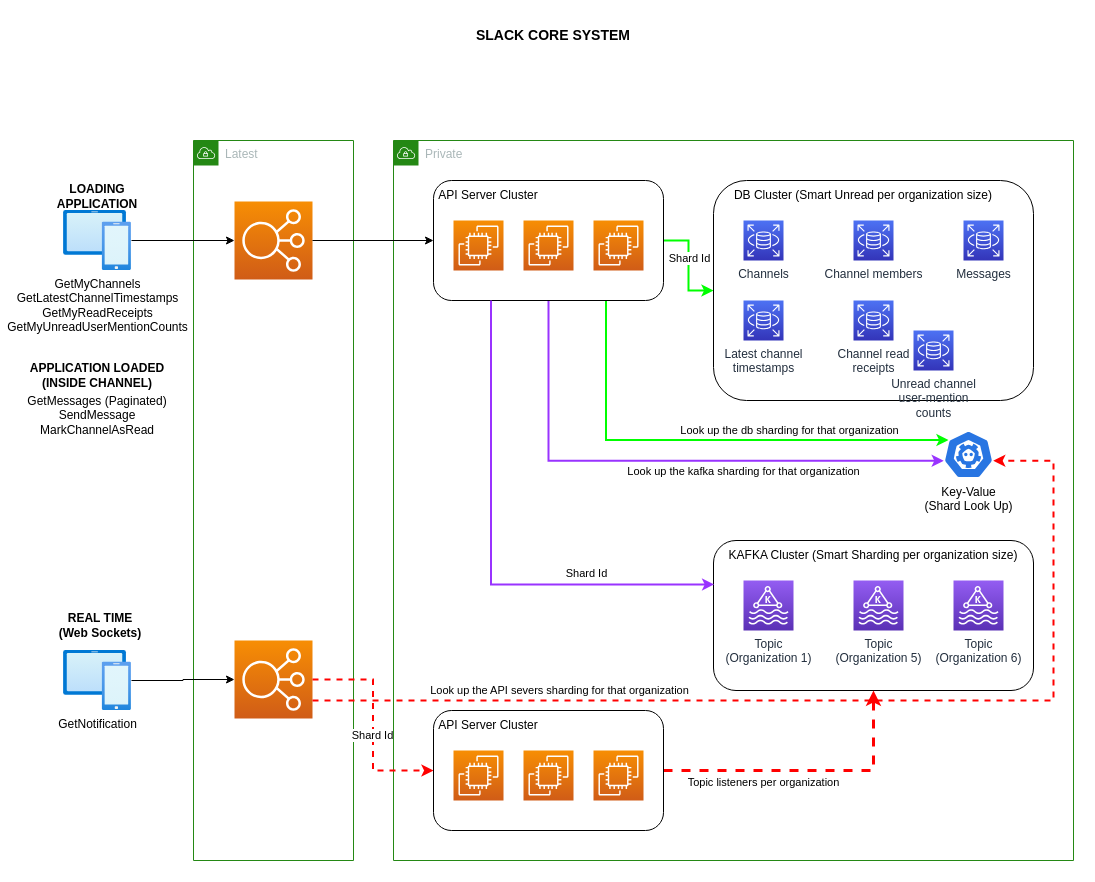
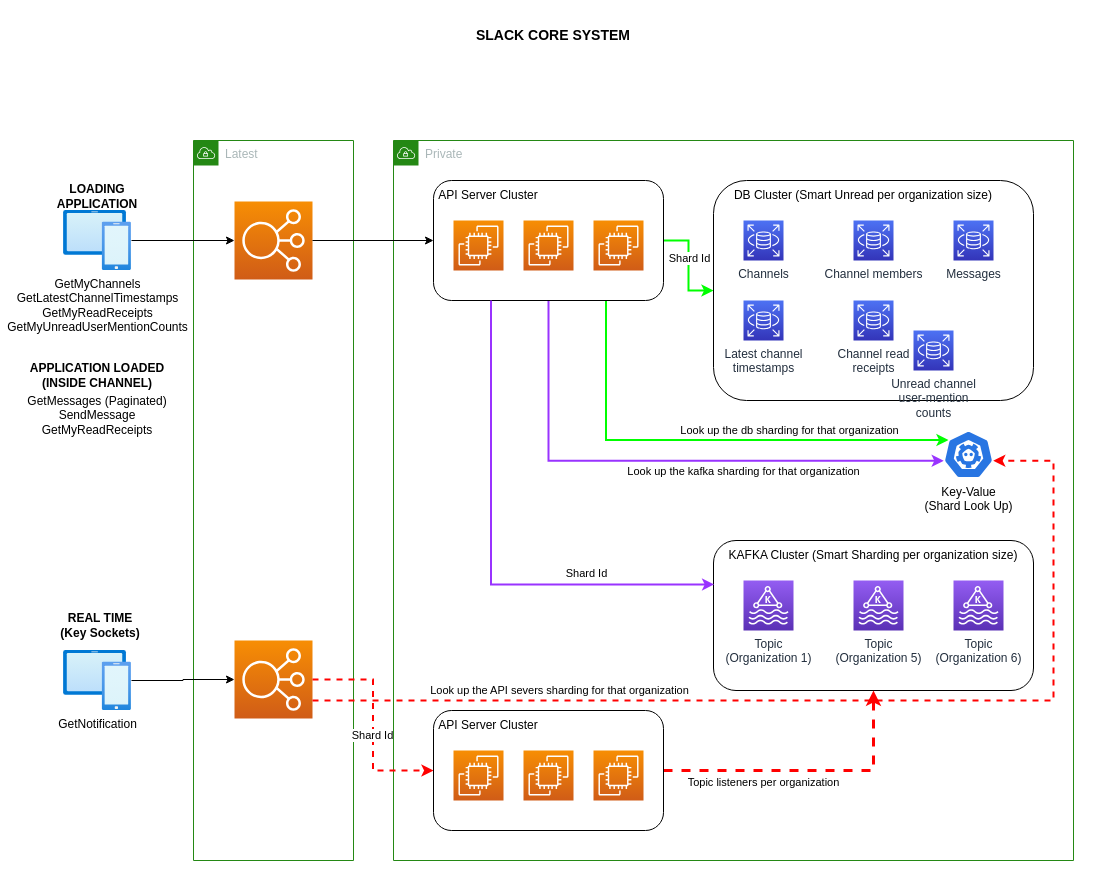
(984, 241) -> (974, 241)
(98, 416) -> (98, 416)
(101, 626) -> (101, 626)
